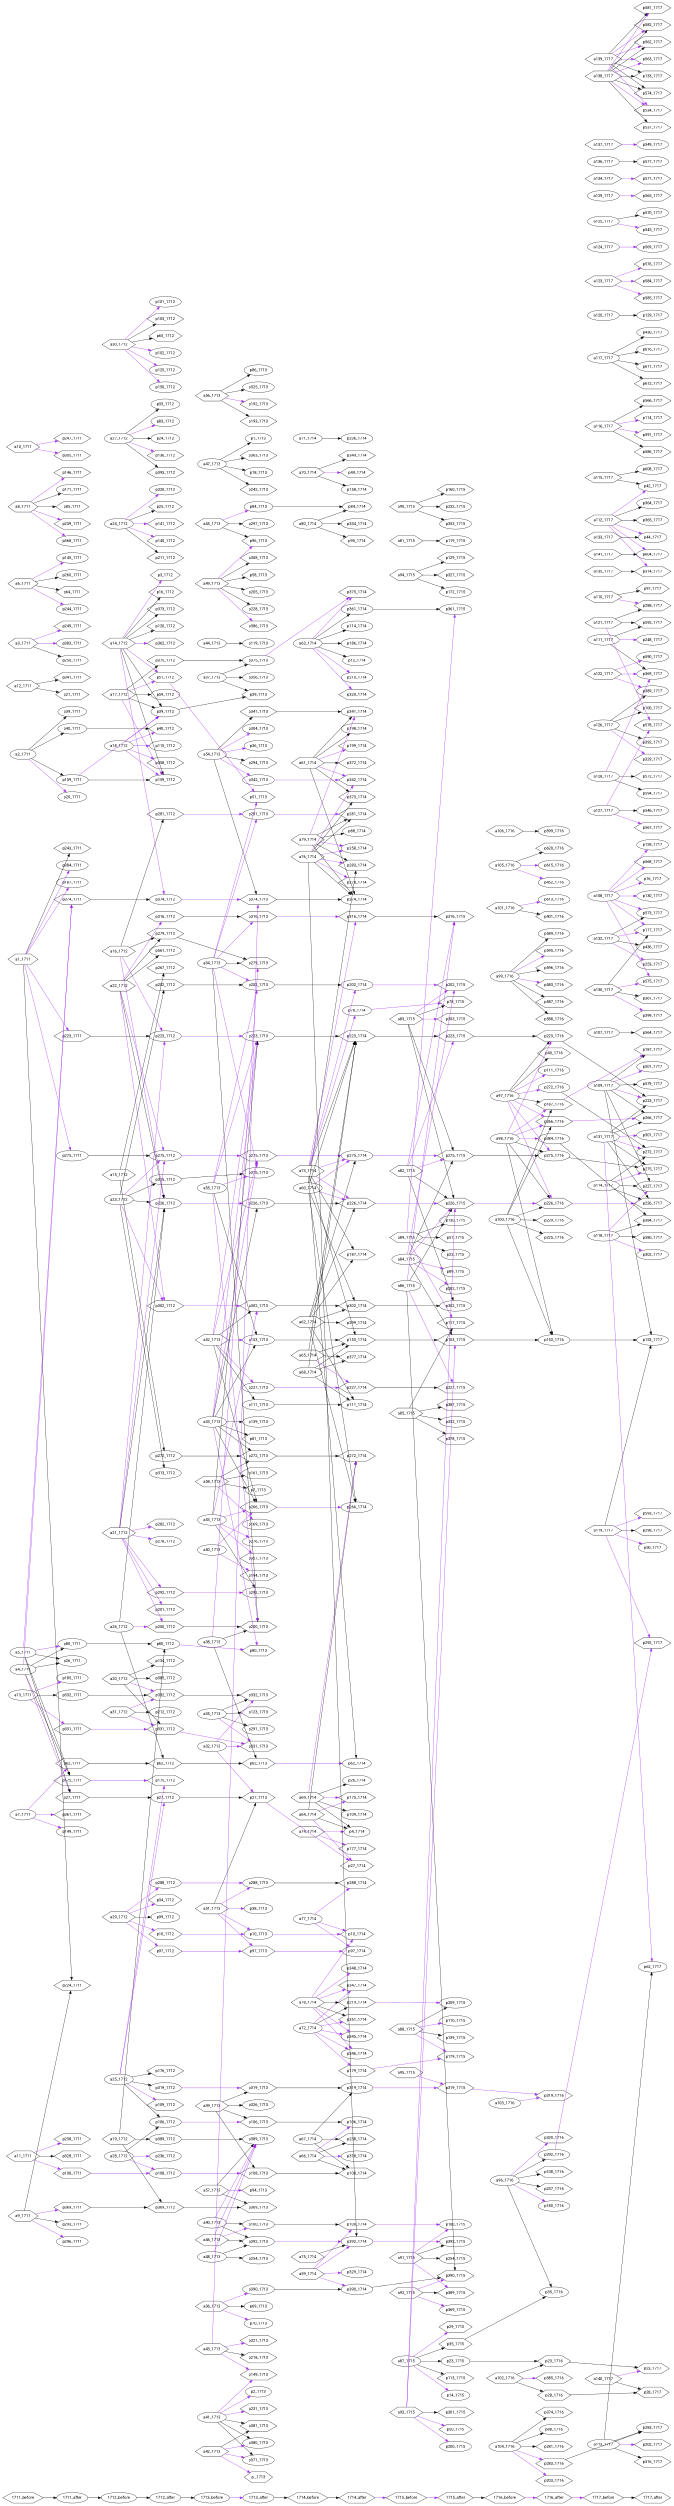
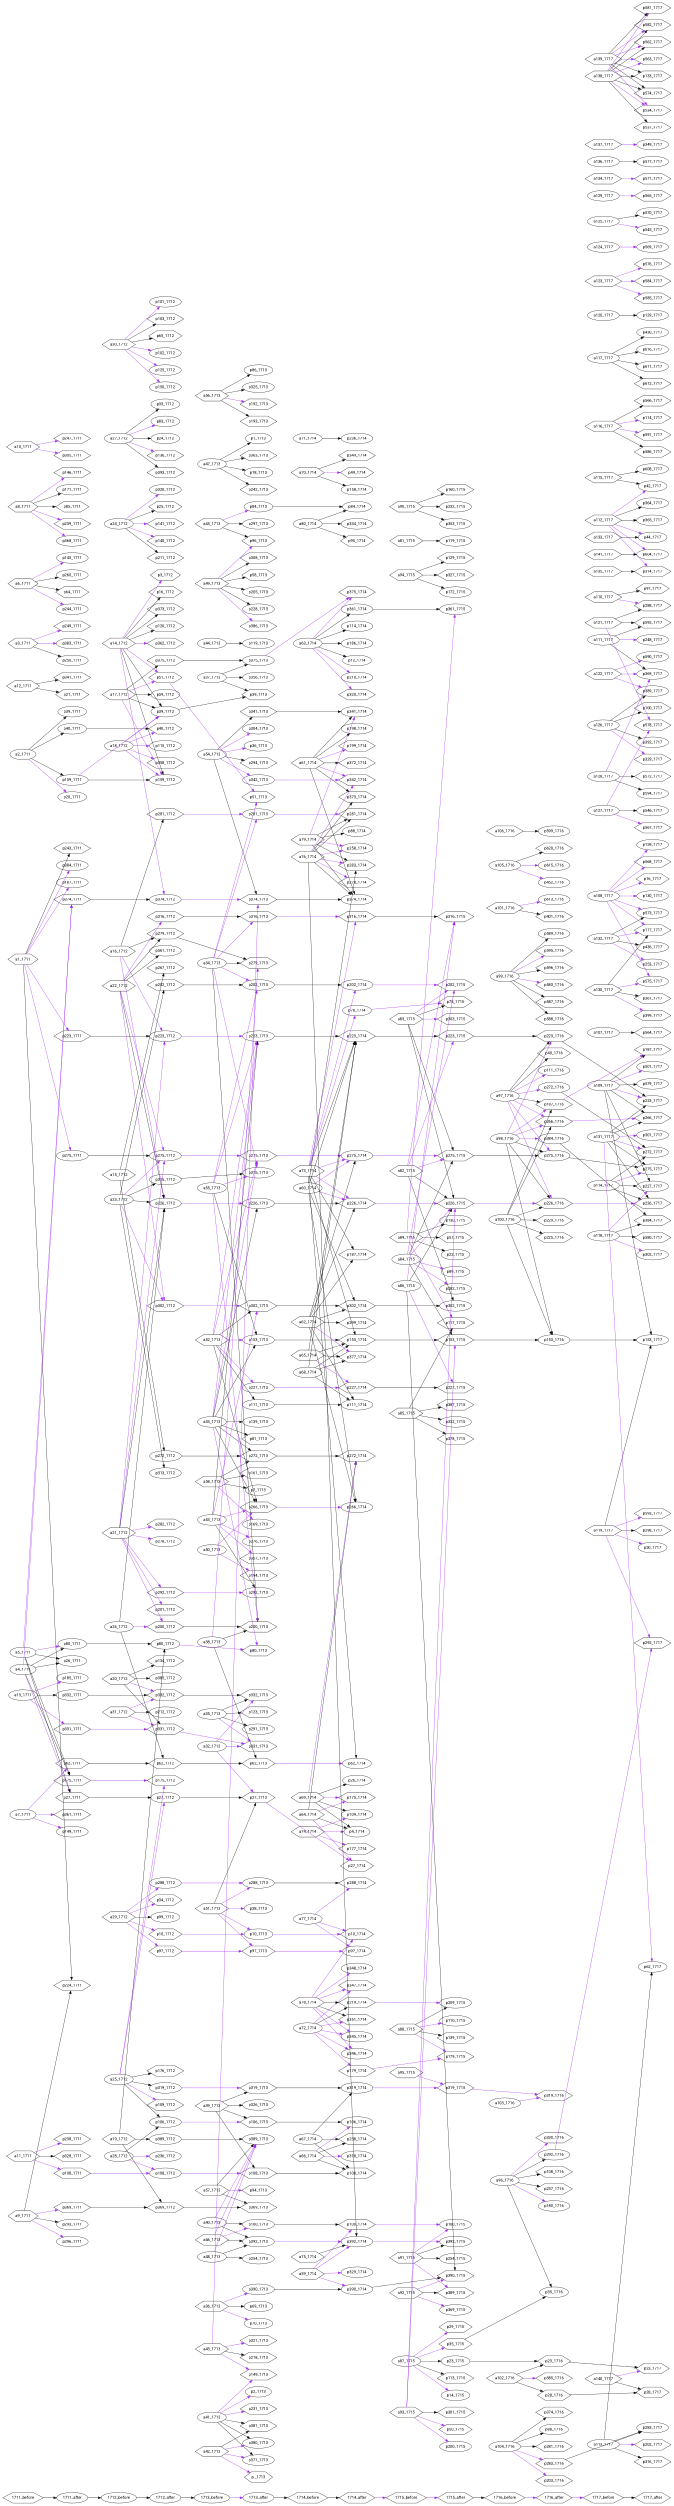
none -> (329, 1337)
none -> (330, 1824)
(429, 2353) -> (429, 2353)
